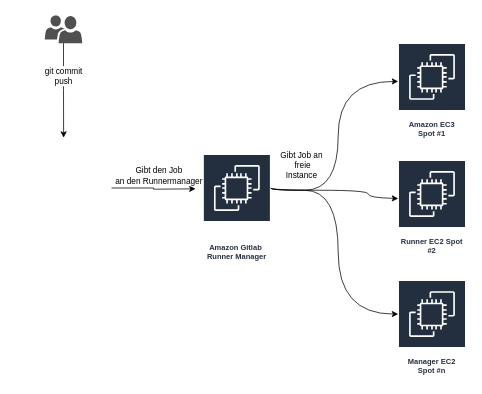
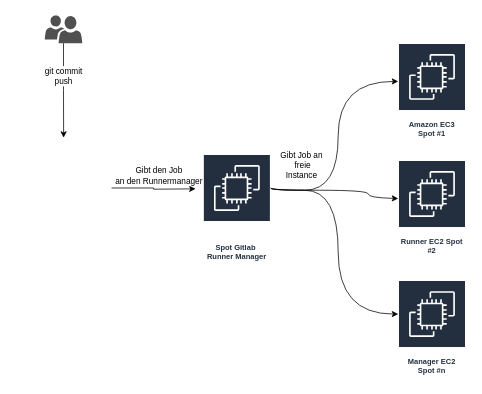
(237, 252) -> (237, 252)
